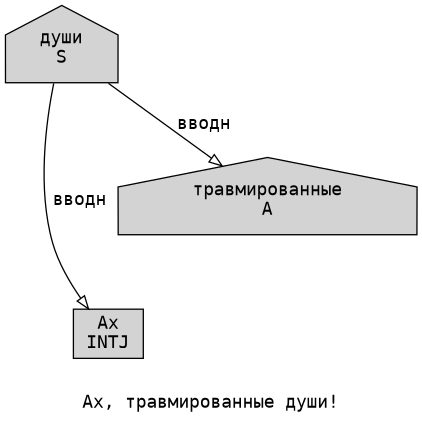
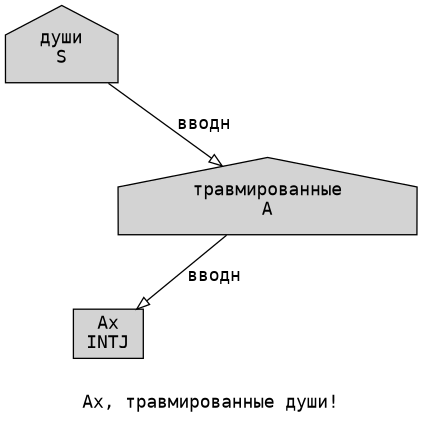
(45, 194) -> (187, 268)
